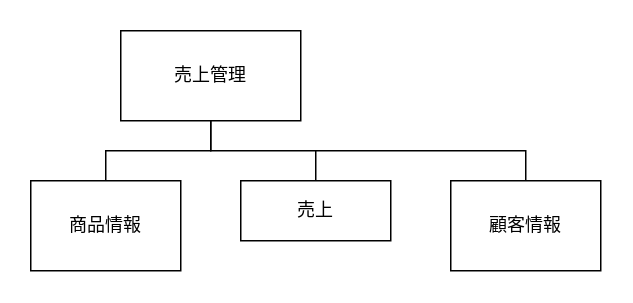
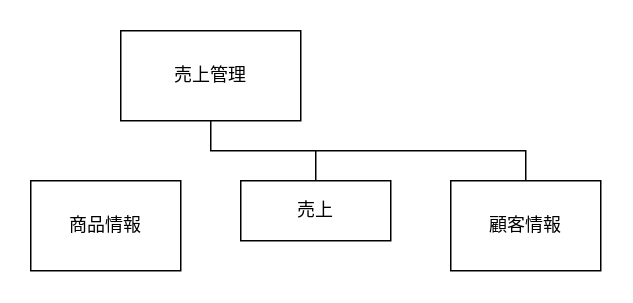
(143, 151) -> none
